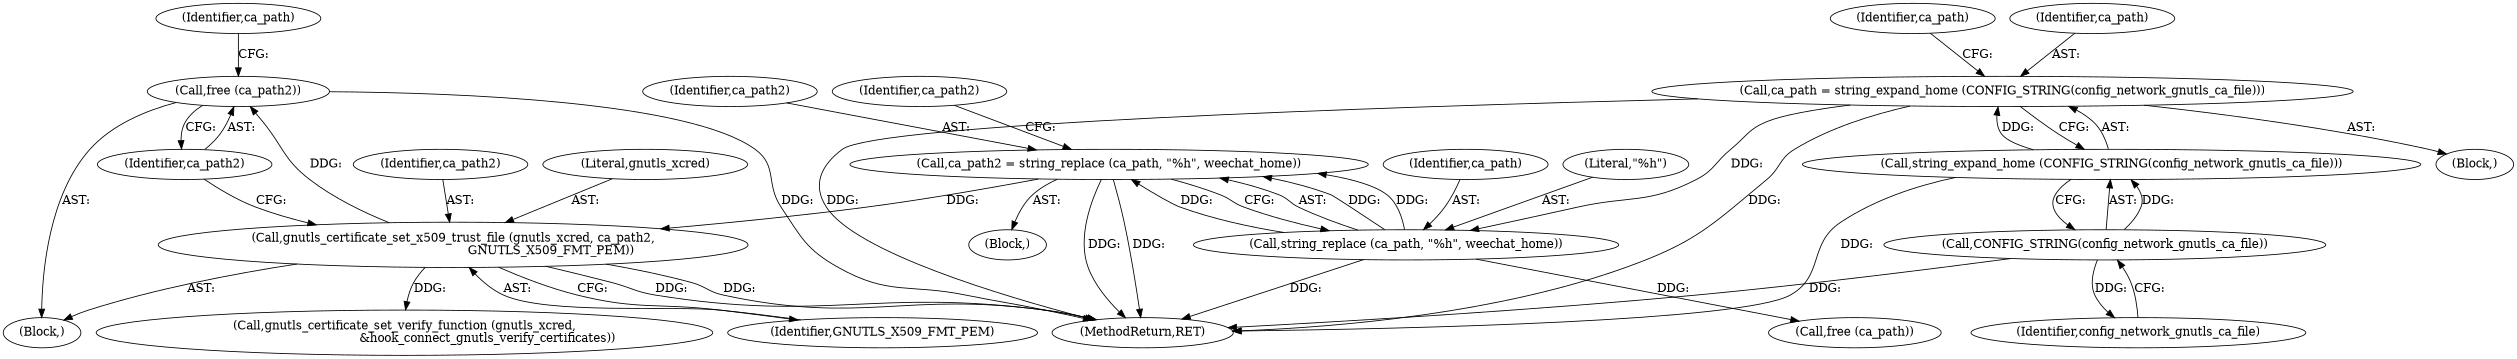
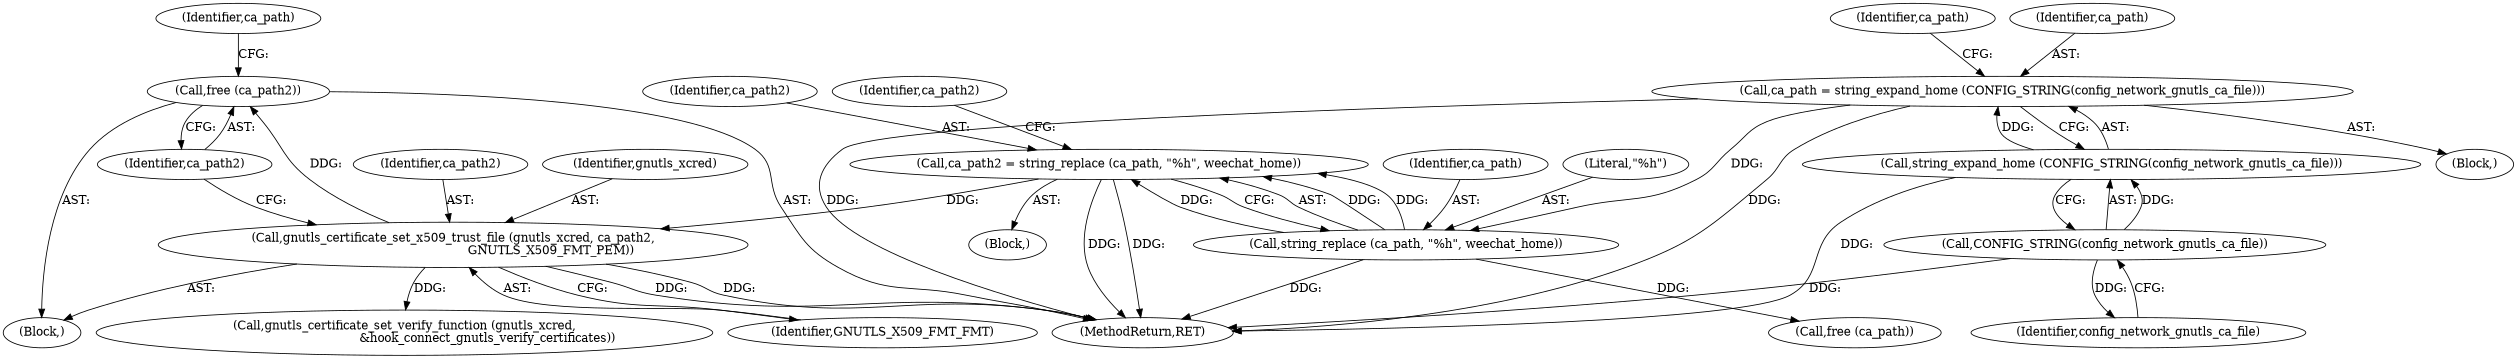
(645, 164) -> (645, 164)
(799, 201) -> (799, 201)
(883, 333) -> (883, 333)
